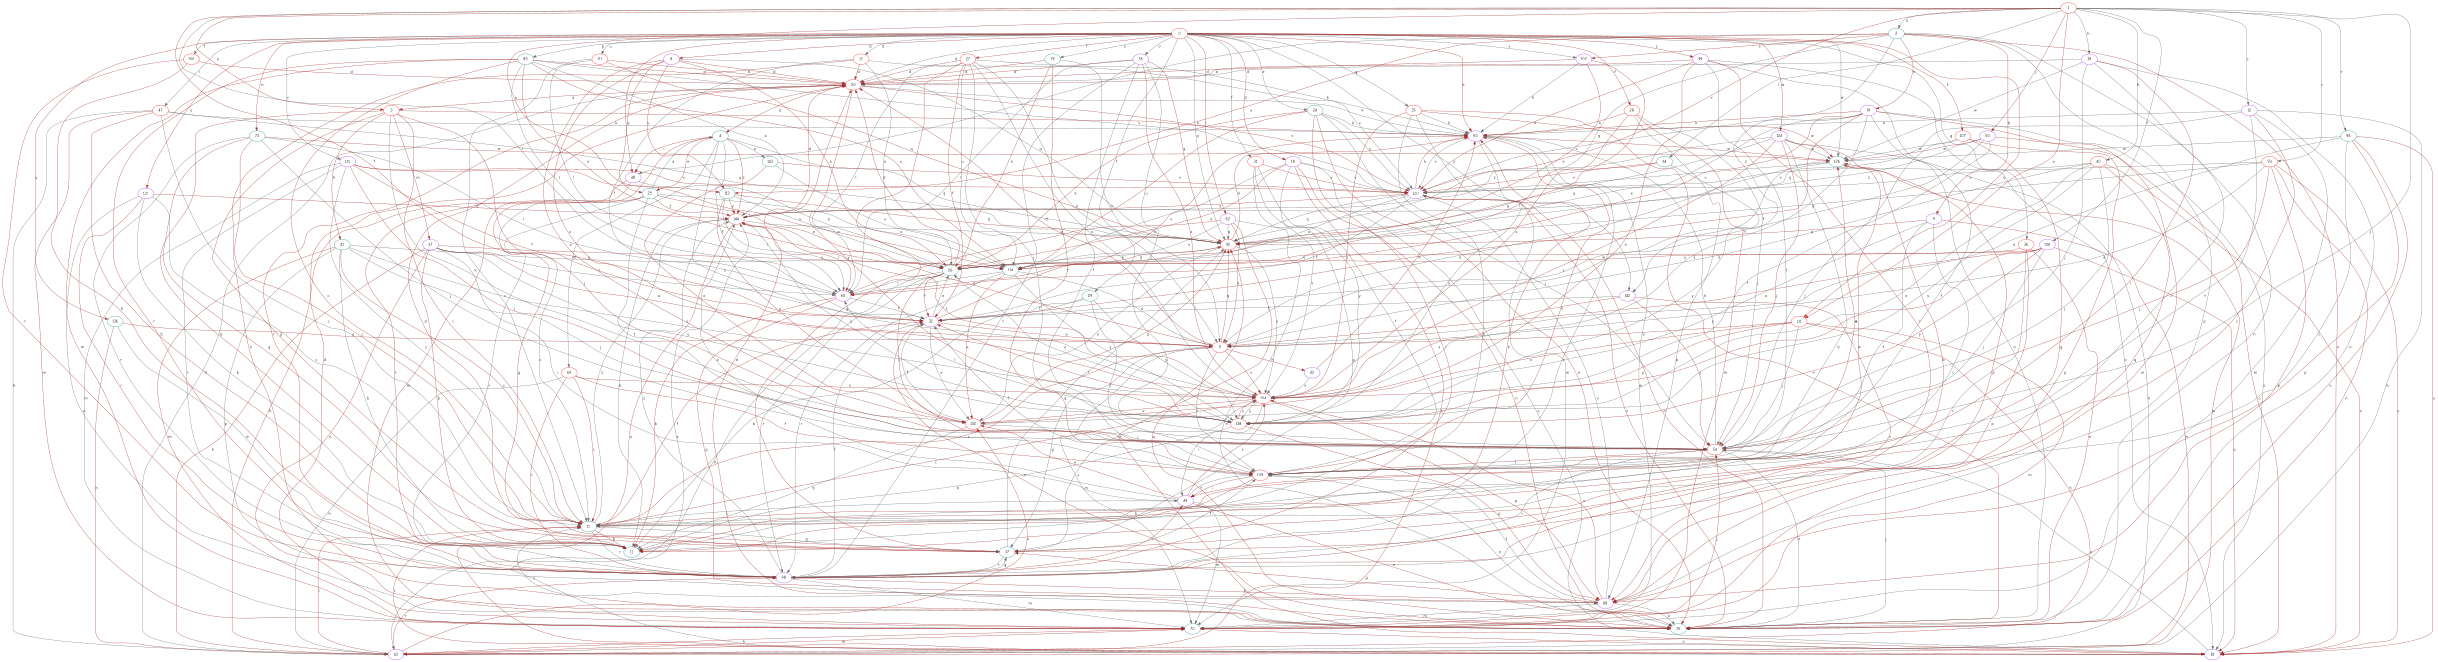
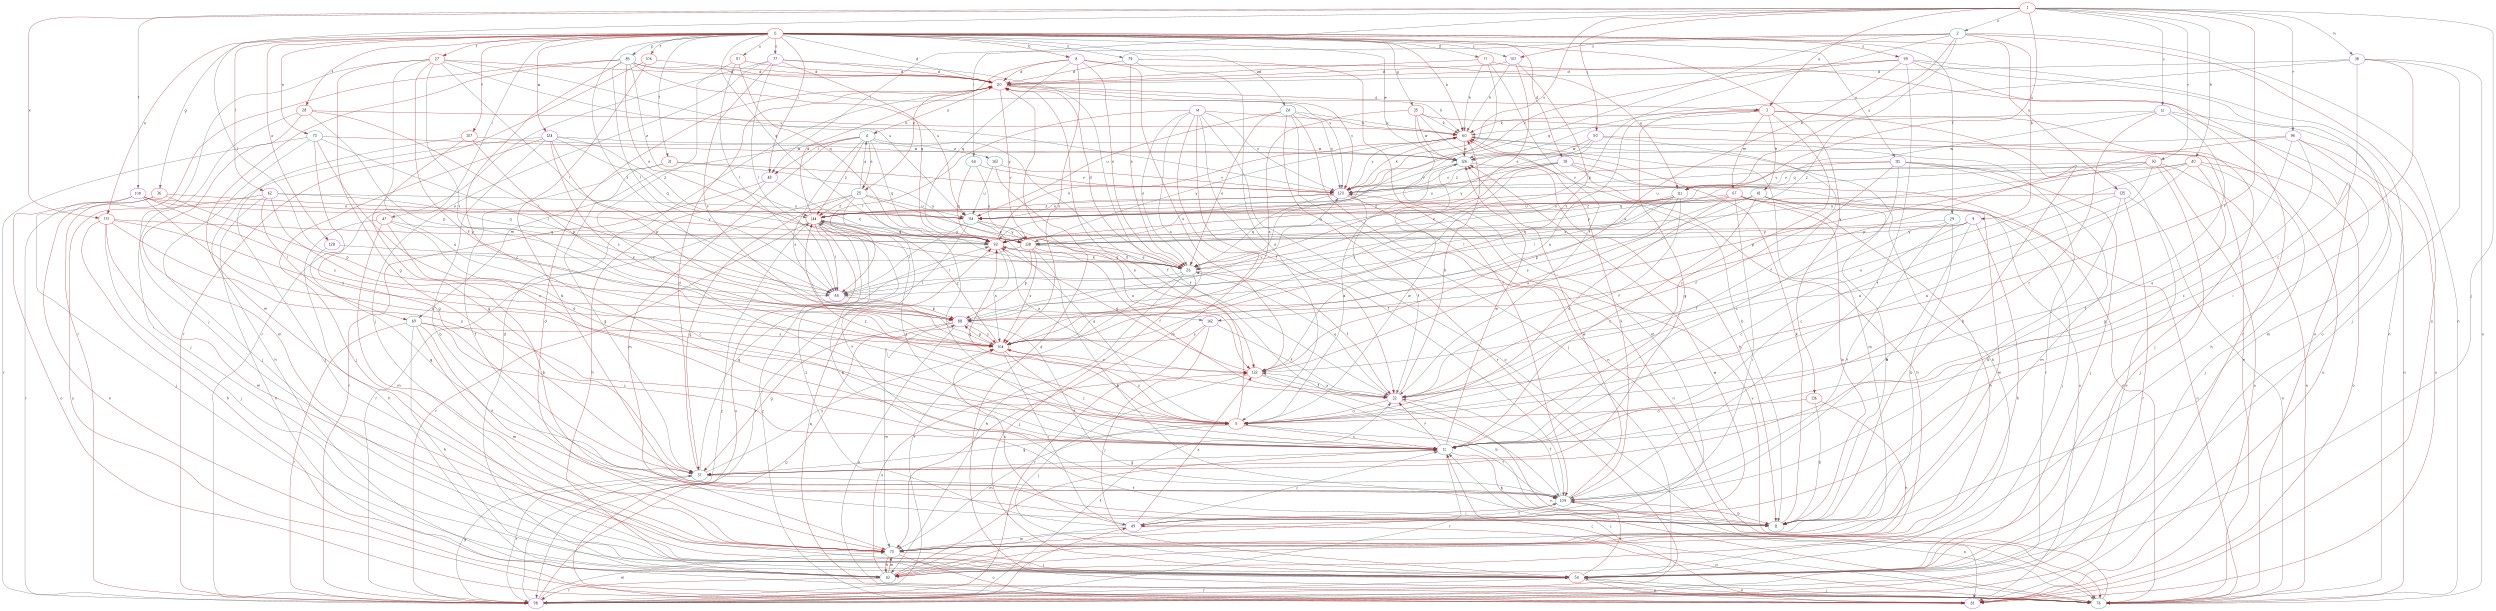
(1141, 59) -> (775, 59)
(1911, 79) -> none
(816, 128) -> none
(1476, 136) -> (1464, 136)
(2349, 136) -> (2293, 136)
(1308, 213) -> (1265, 220)
(1043, 239) -> (310, 280)
none -> (332, 245)
(431, 245) -> (1735, 193)
(1748, 283) -> (1461, 193)
(886, 307) -> (1557, 309)
(267, 312) -> (488, 377)
(115, 322) -> (1814, 398)
(677, 361) -> none
(569, 373) -> (414, 322)
(1312, 373) -> none
(1250, 409) -> none
(1260, 475) -> (1563, 501)
none -> (609, 490)
(1991, 491) -> (1772, 599)
(396, 655) -> (888, 578)
